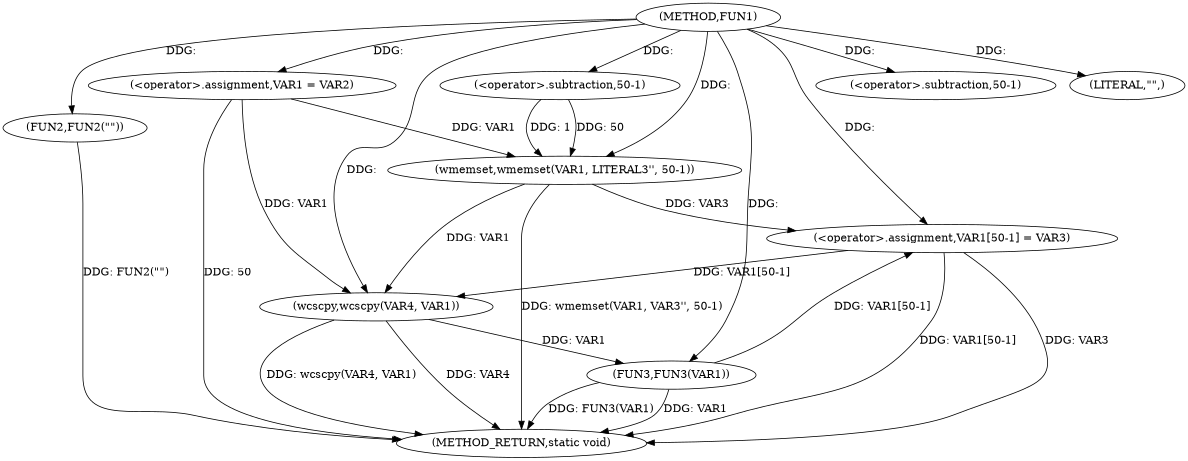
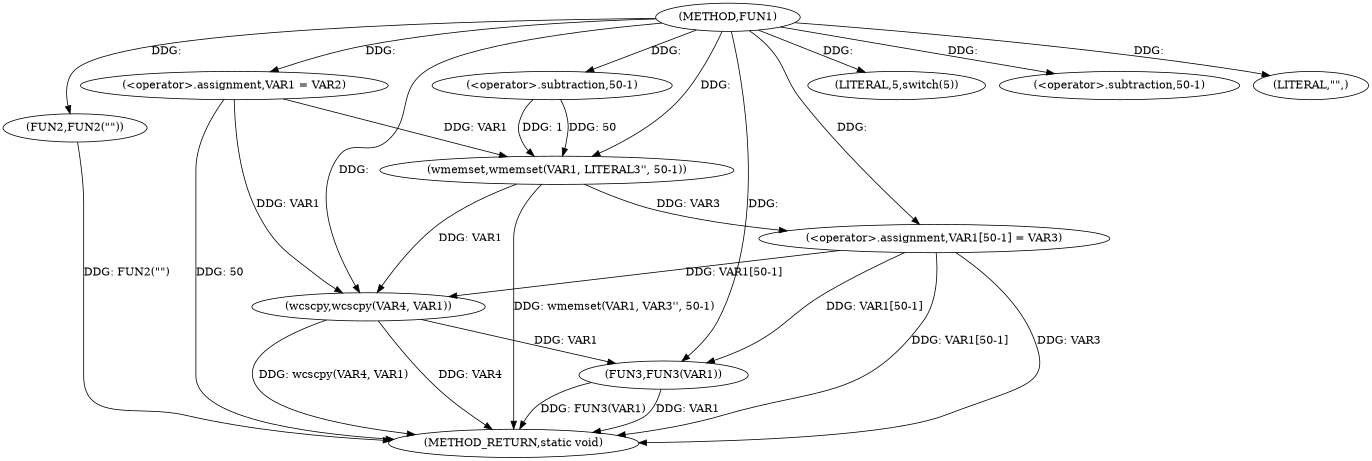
none -> (897, 86)
(809, 309) -> (808, 304)
